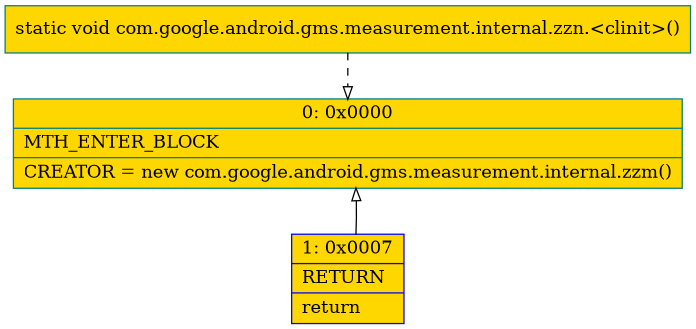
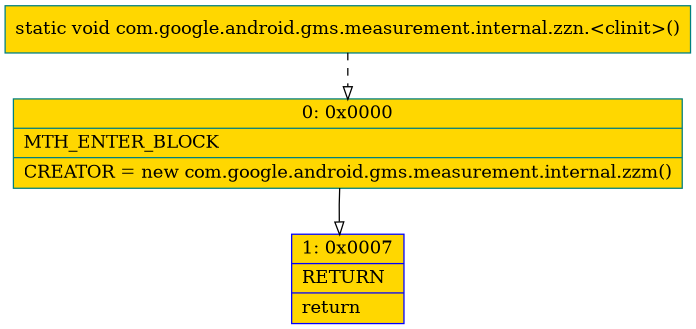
(356, 218) -> (339, 205)
